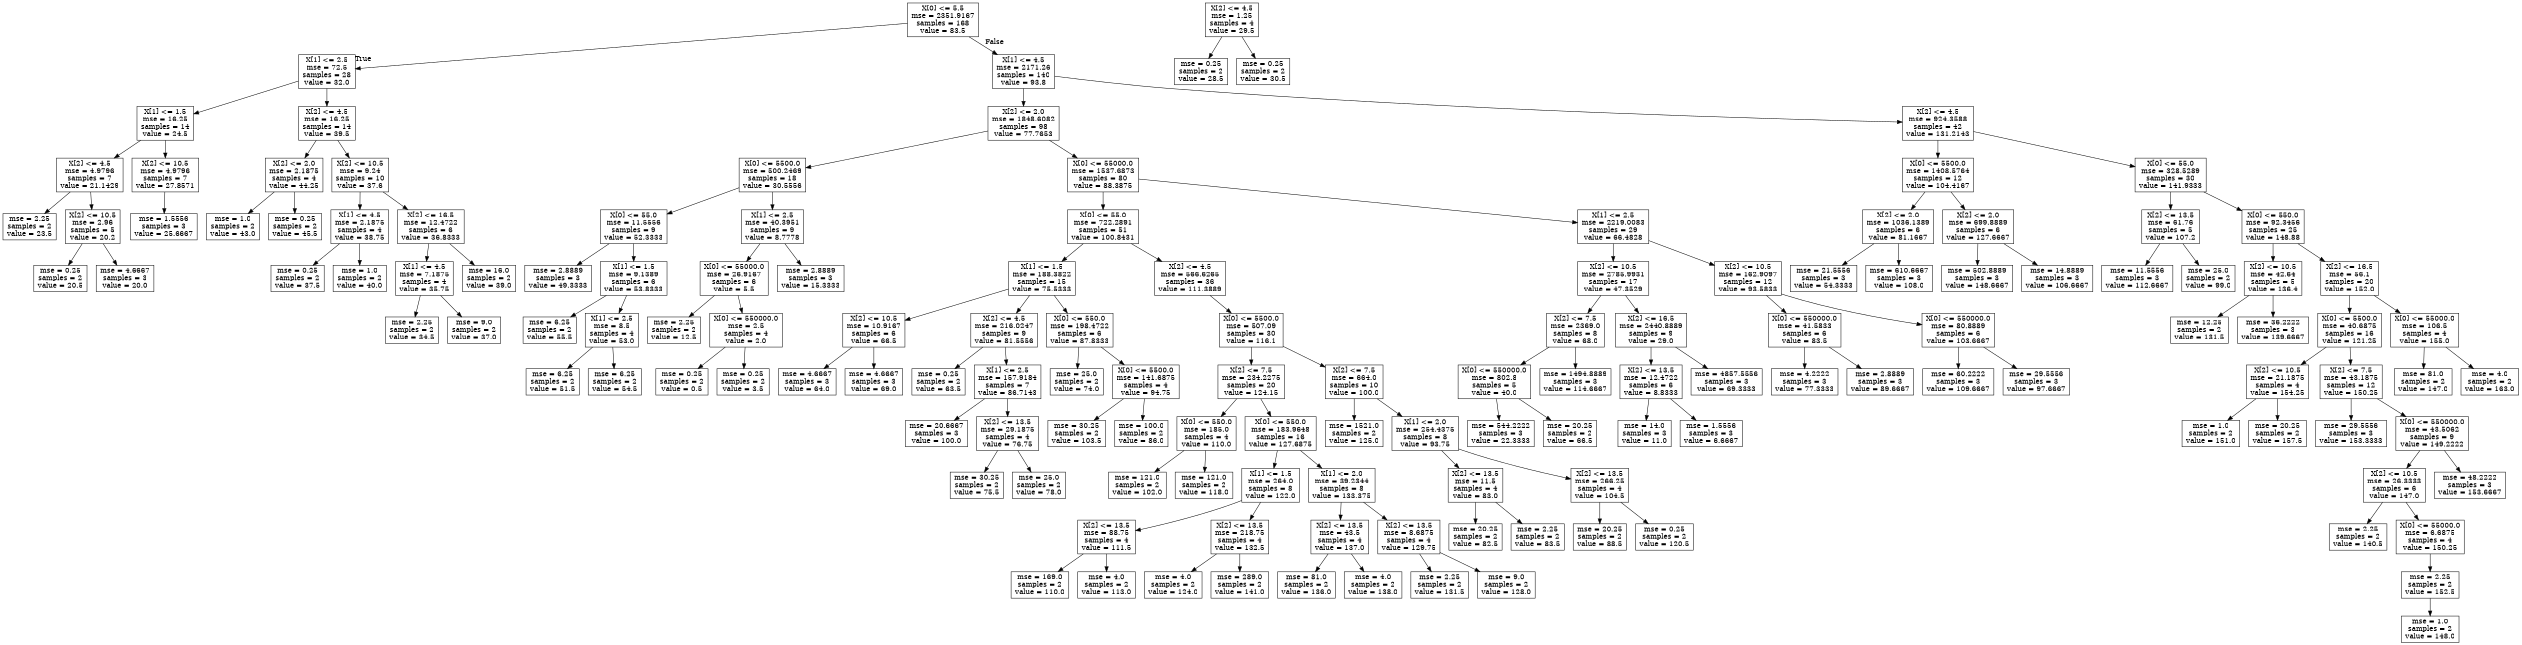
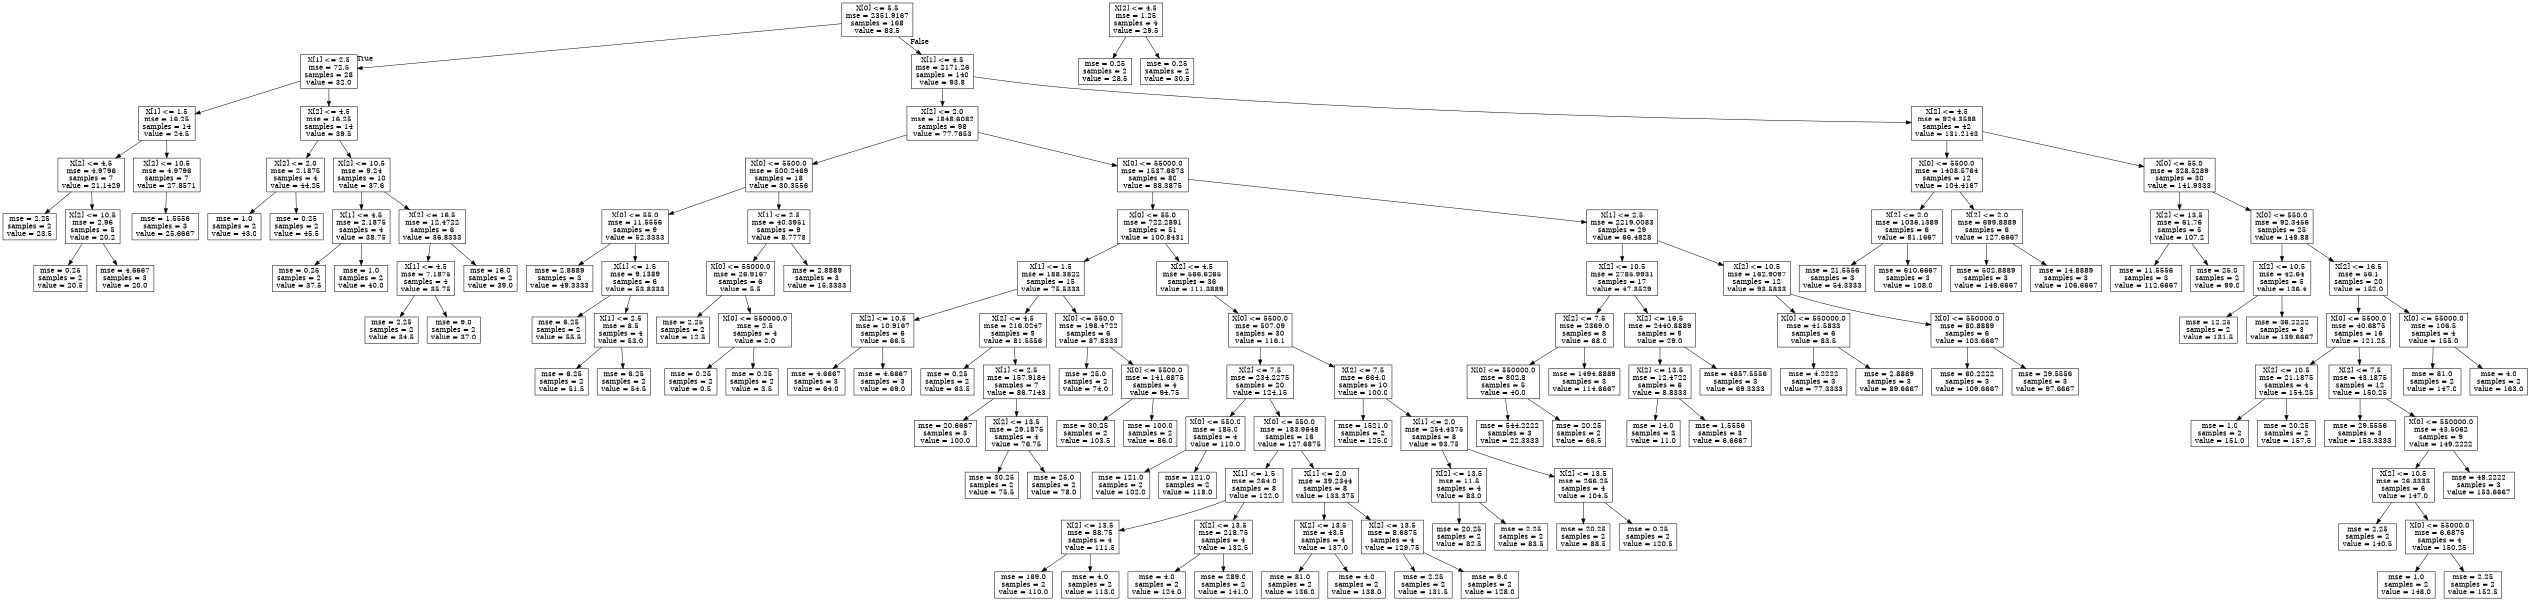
(772, 175) -> (779, 175)
(2430, 605) -> (2423, 561)
